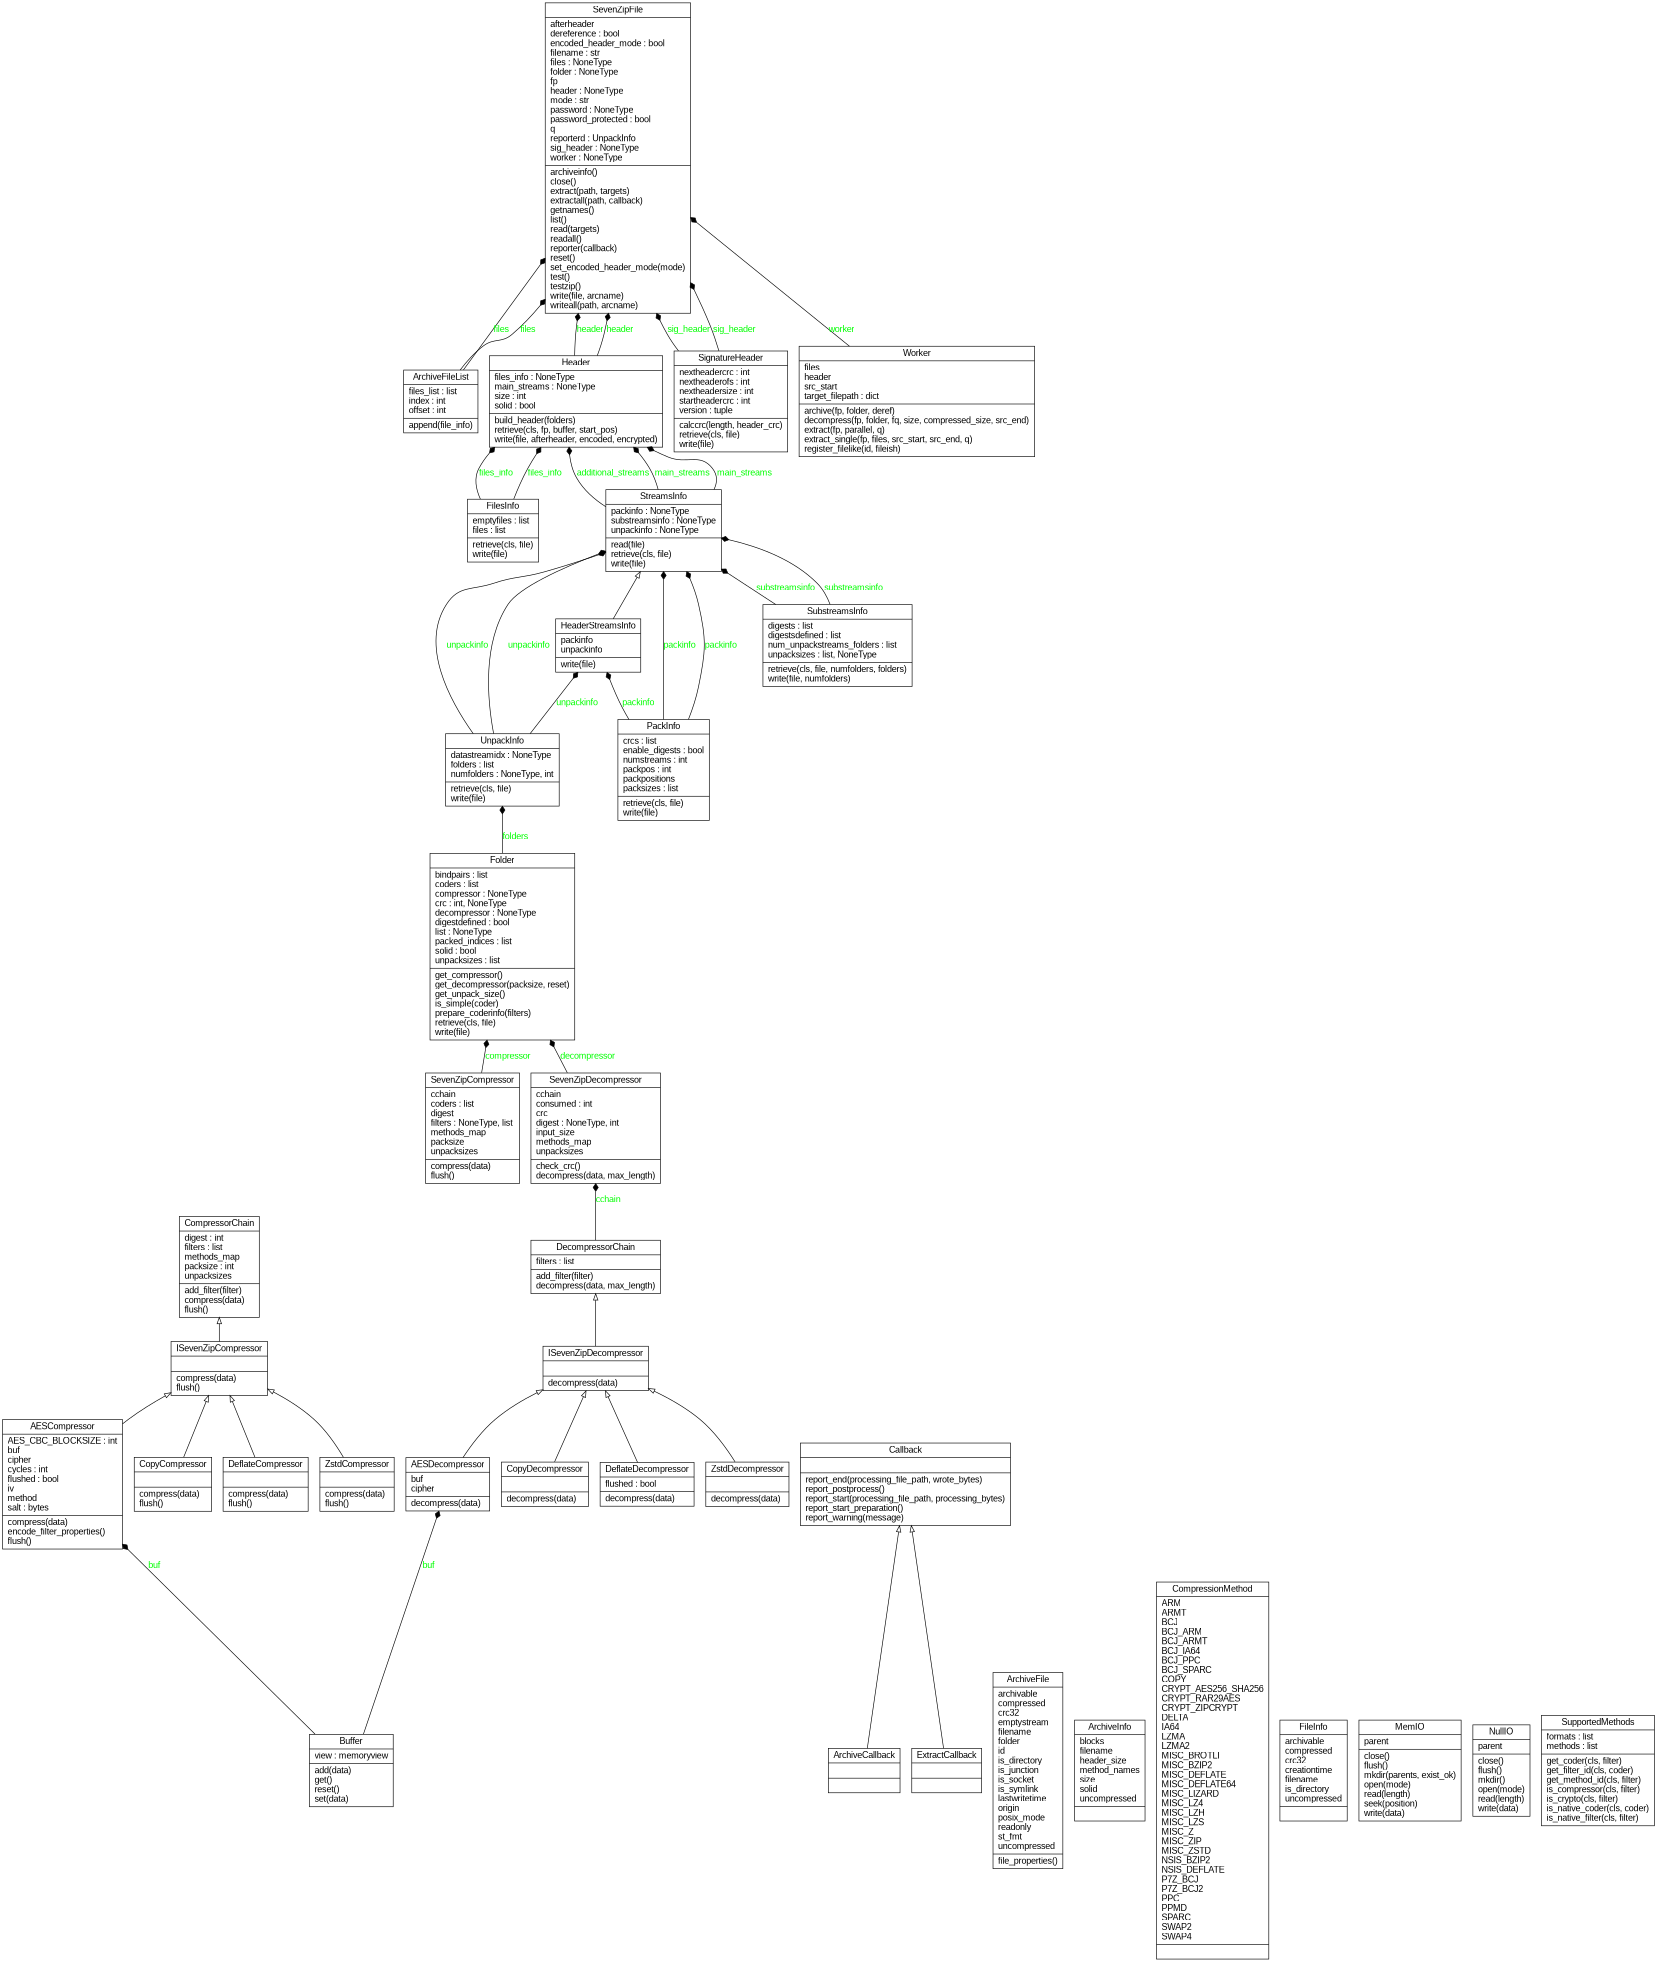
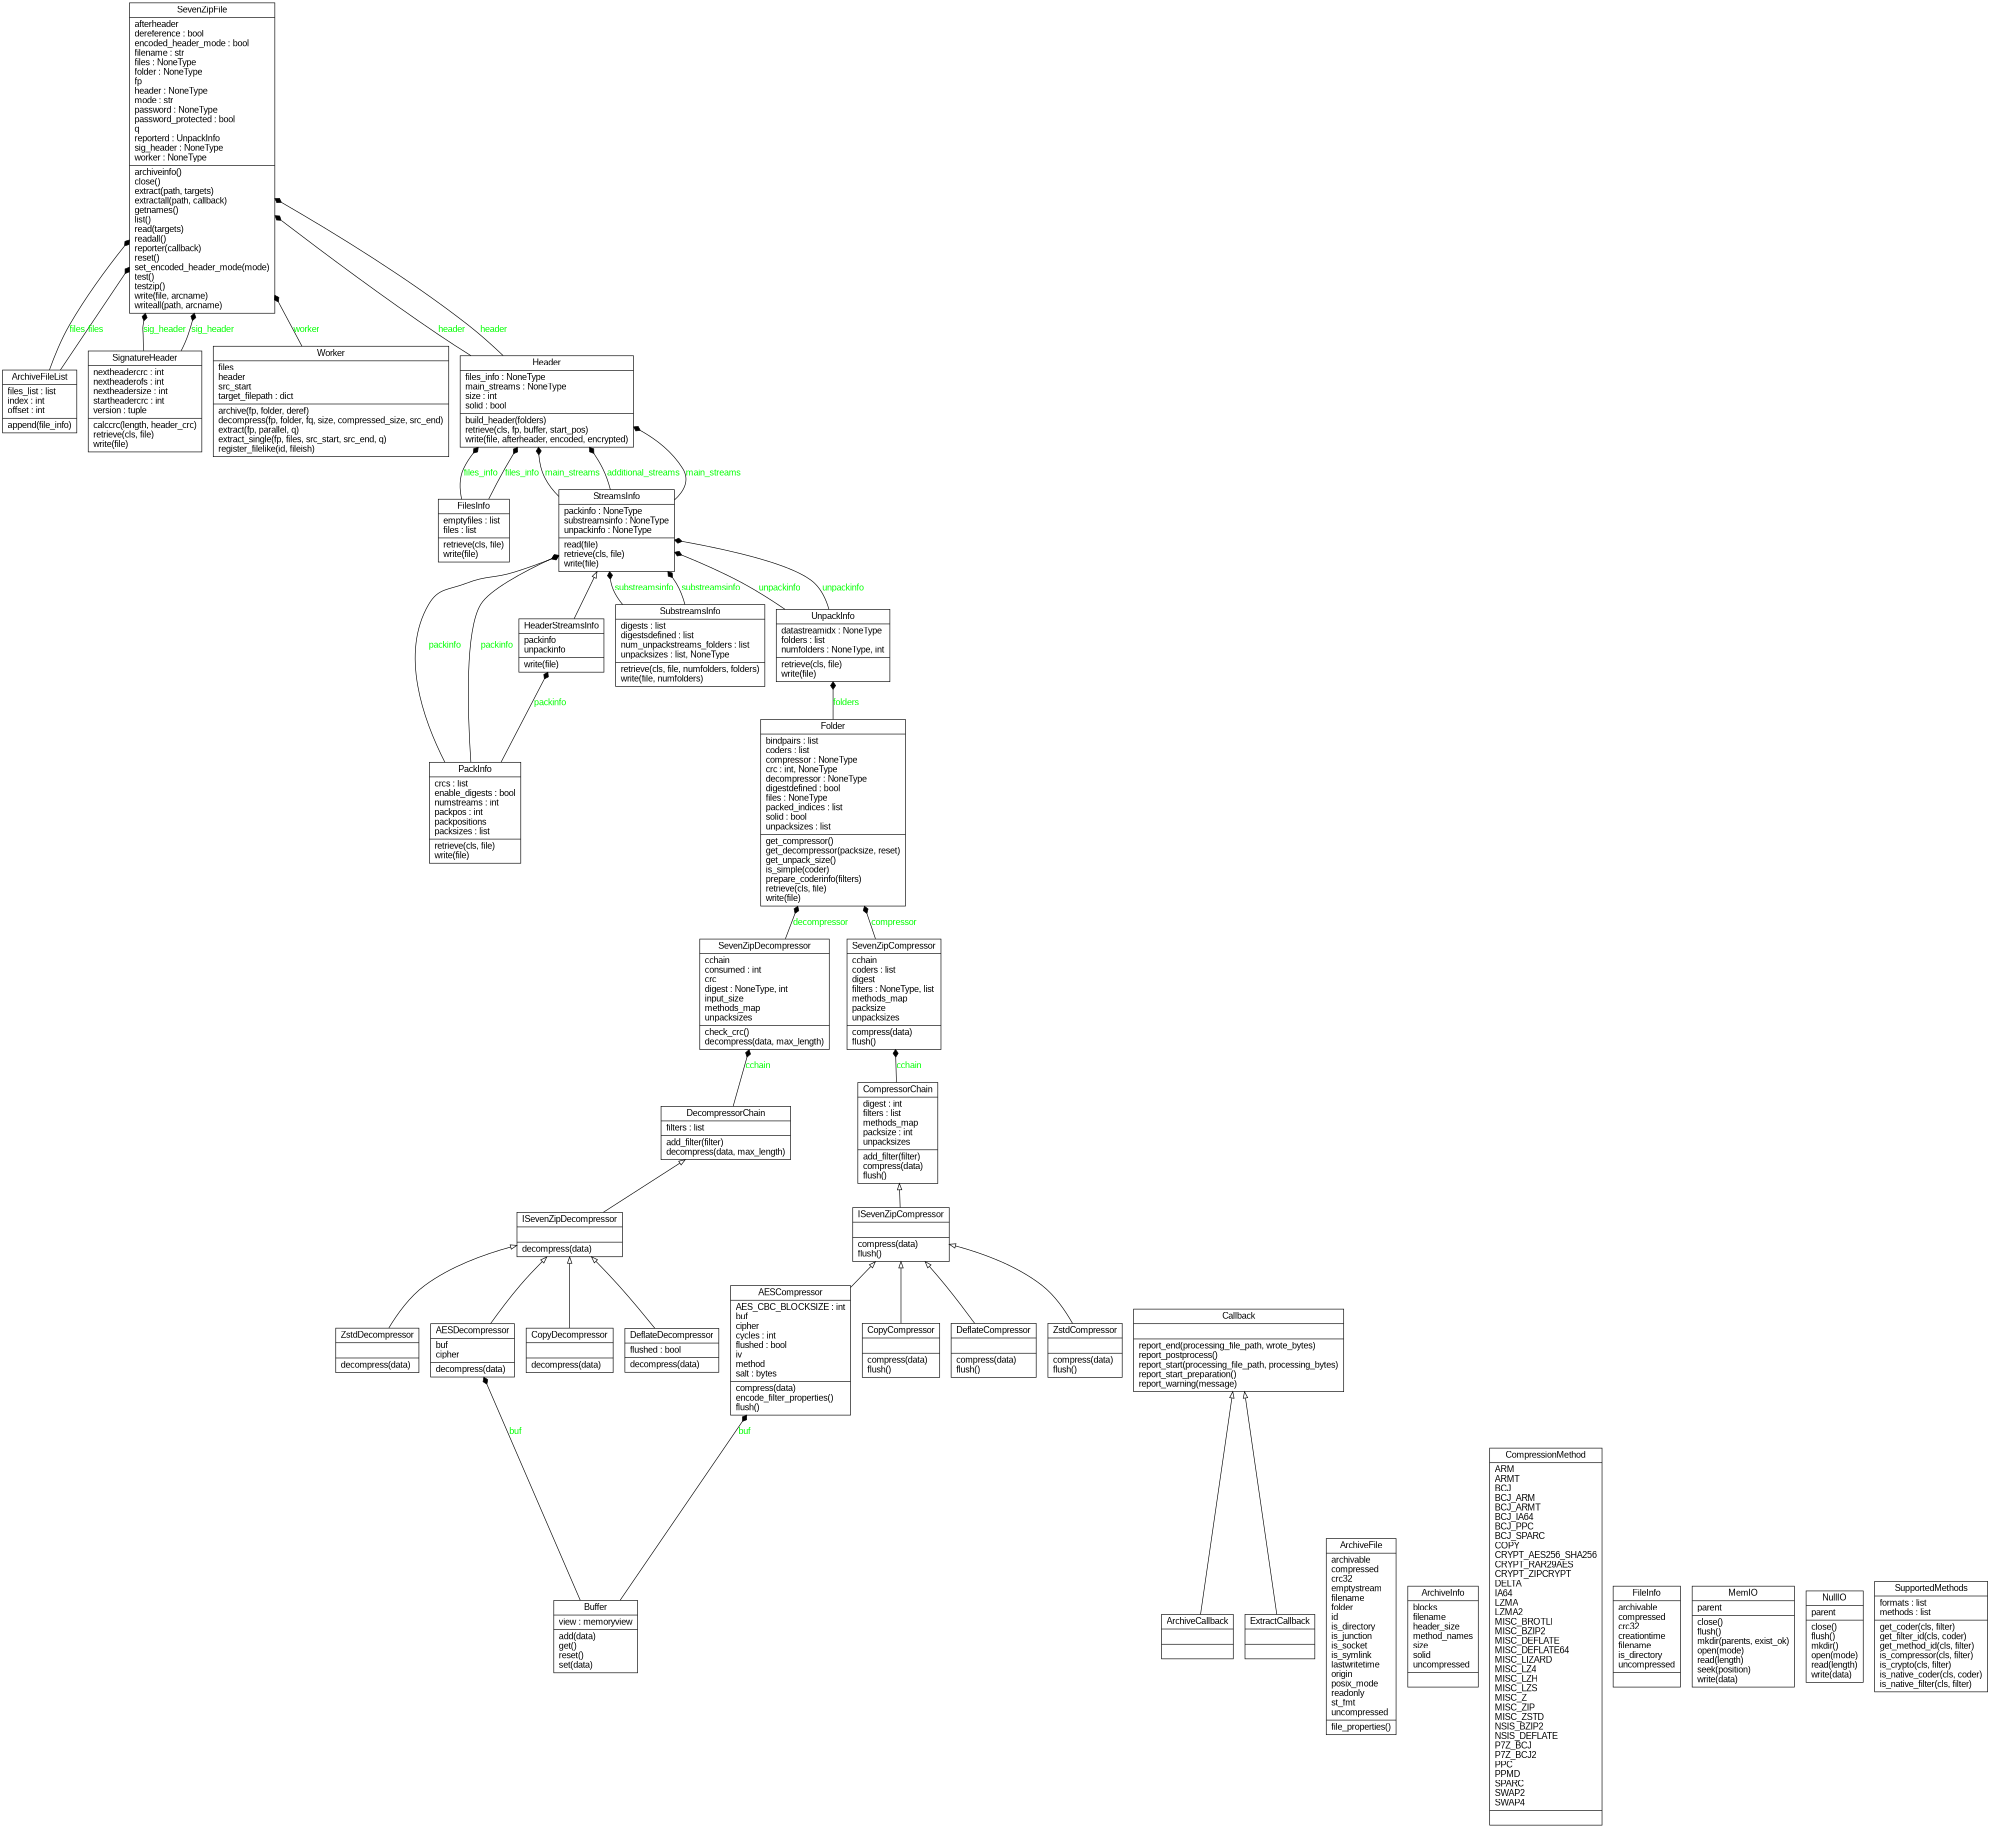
(552, 706) -> none
(464, 932) -> (797, 798)
none -> (896, 1070)
